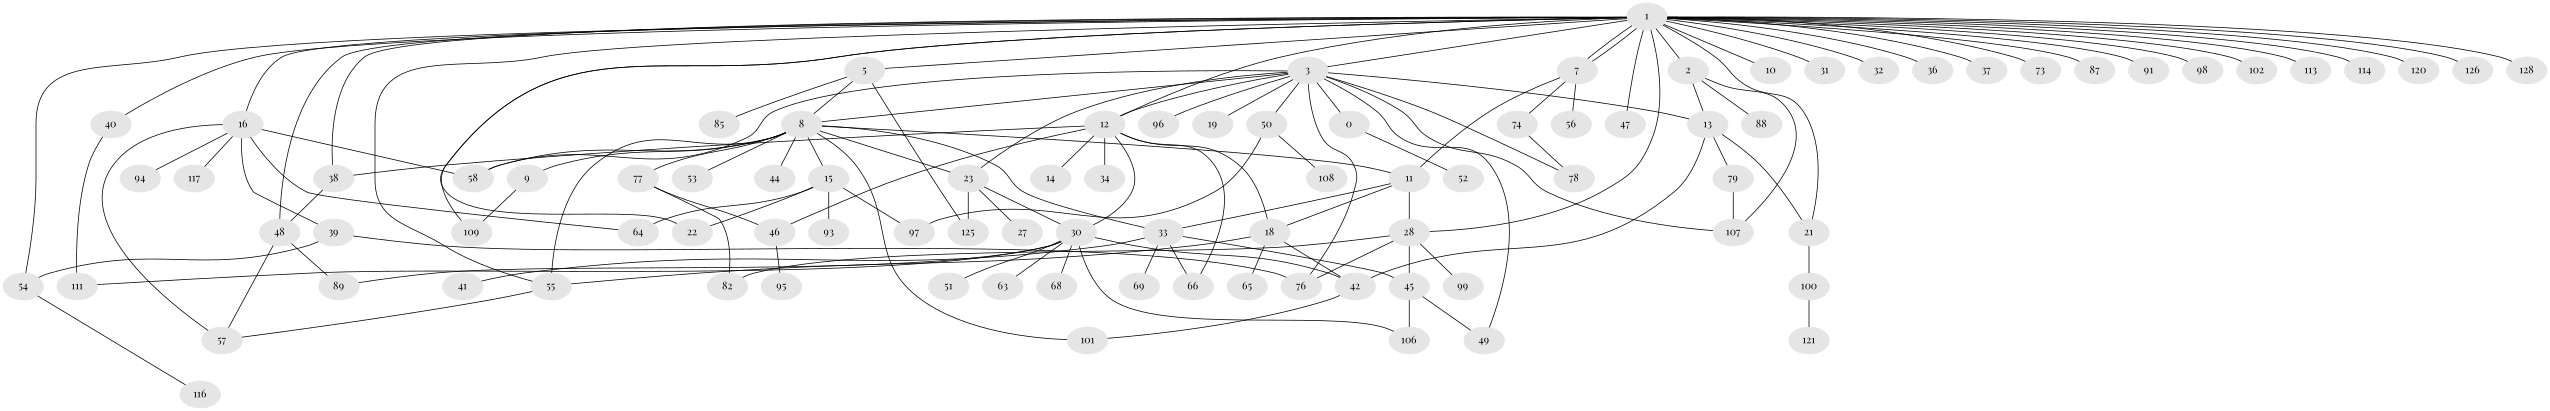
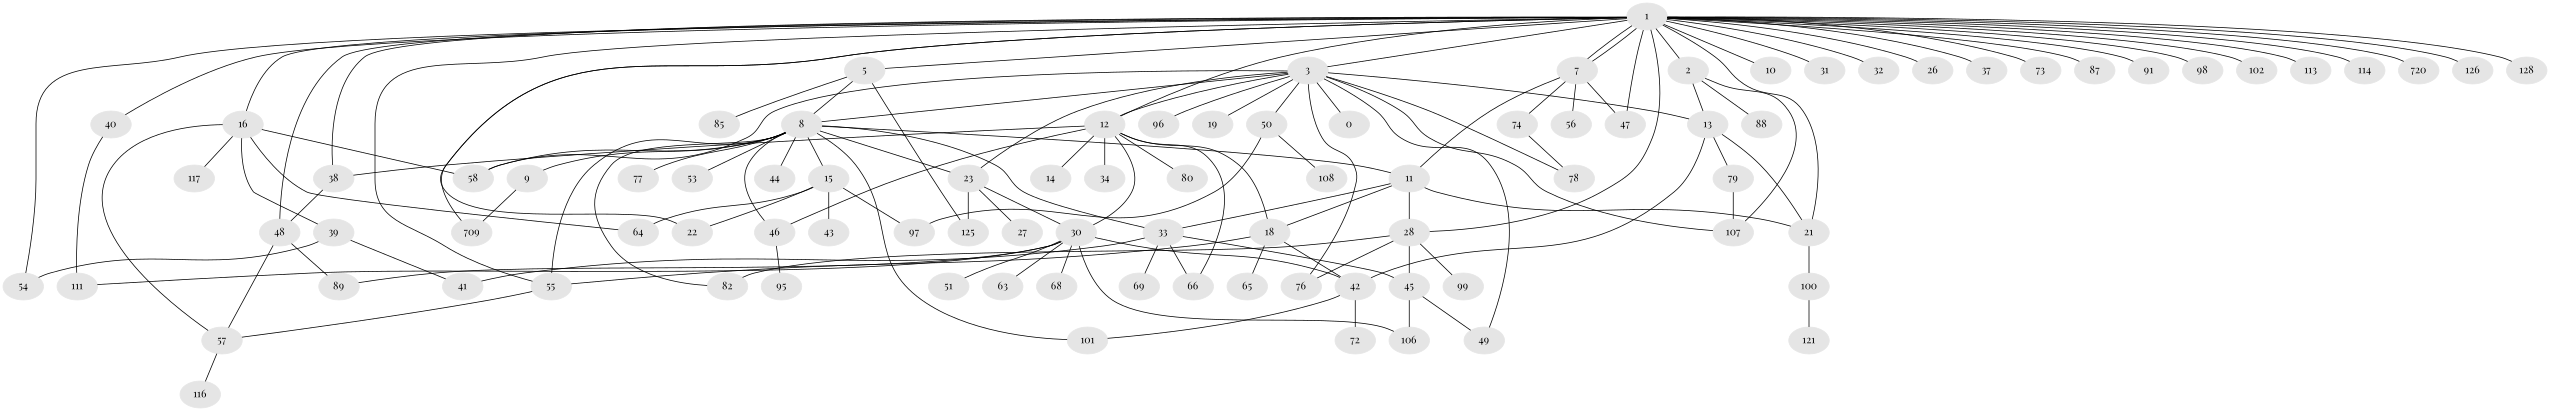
(1933, 70) -> (1933, 70)
(2419, 70) -> (2419, 70)
none -> (1601, 98)
(140, 178) -> none
none -> (1187, 178)
(1463, 178) -> none
none -> (1616, 210)
(725, 212) -> (746, 170)
(712, 215) -> (606, 172)
(472, 232) -> (472, 232)
(829, 232) -> (829, 232)
(821, 249) -> (398, 260)
(112, 340) -> (211, 368)
none -> (1355, 340)
